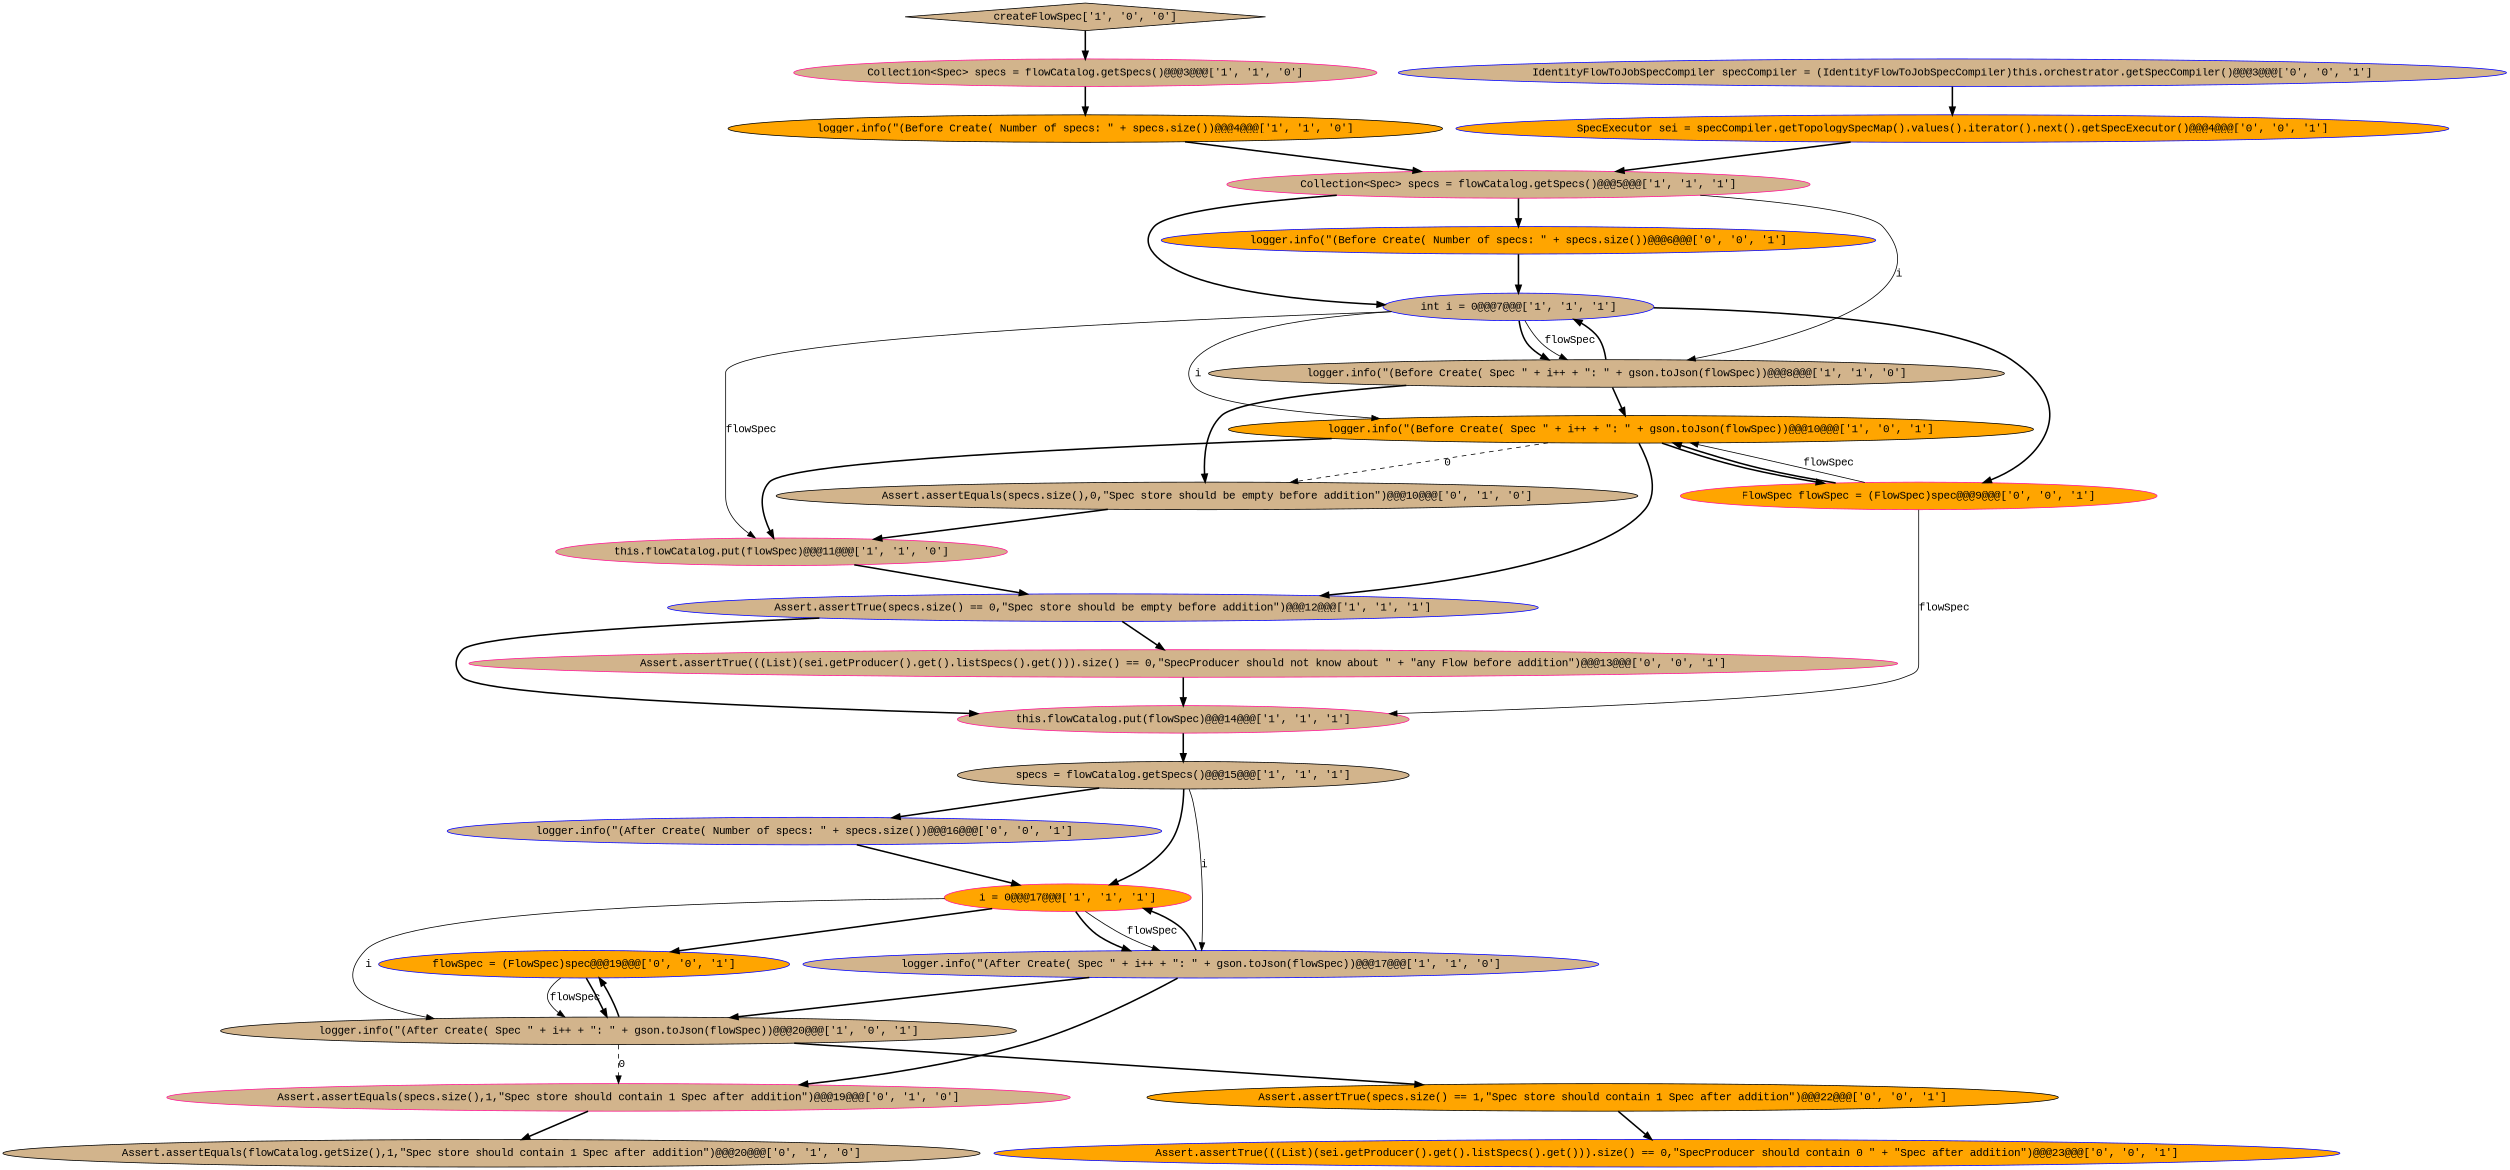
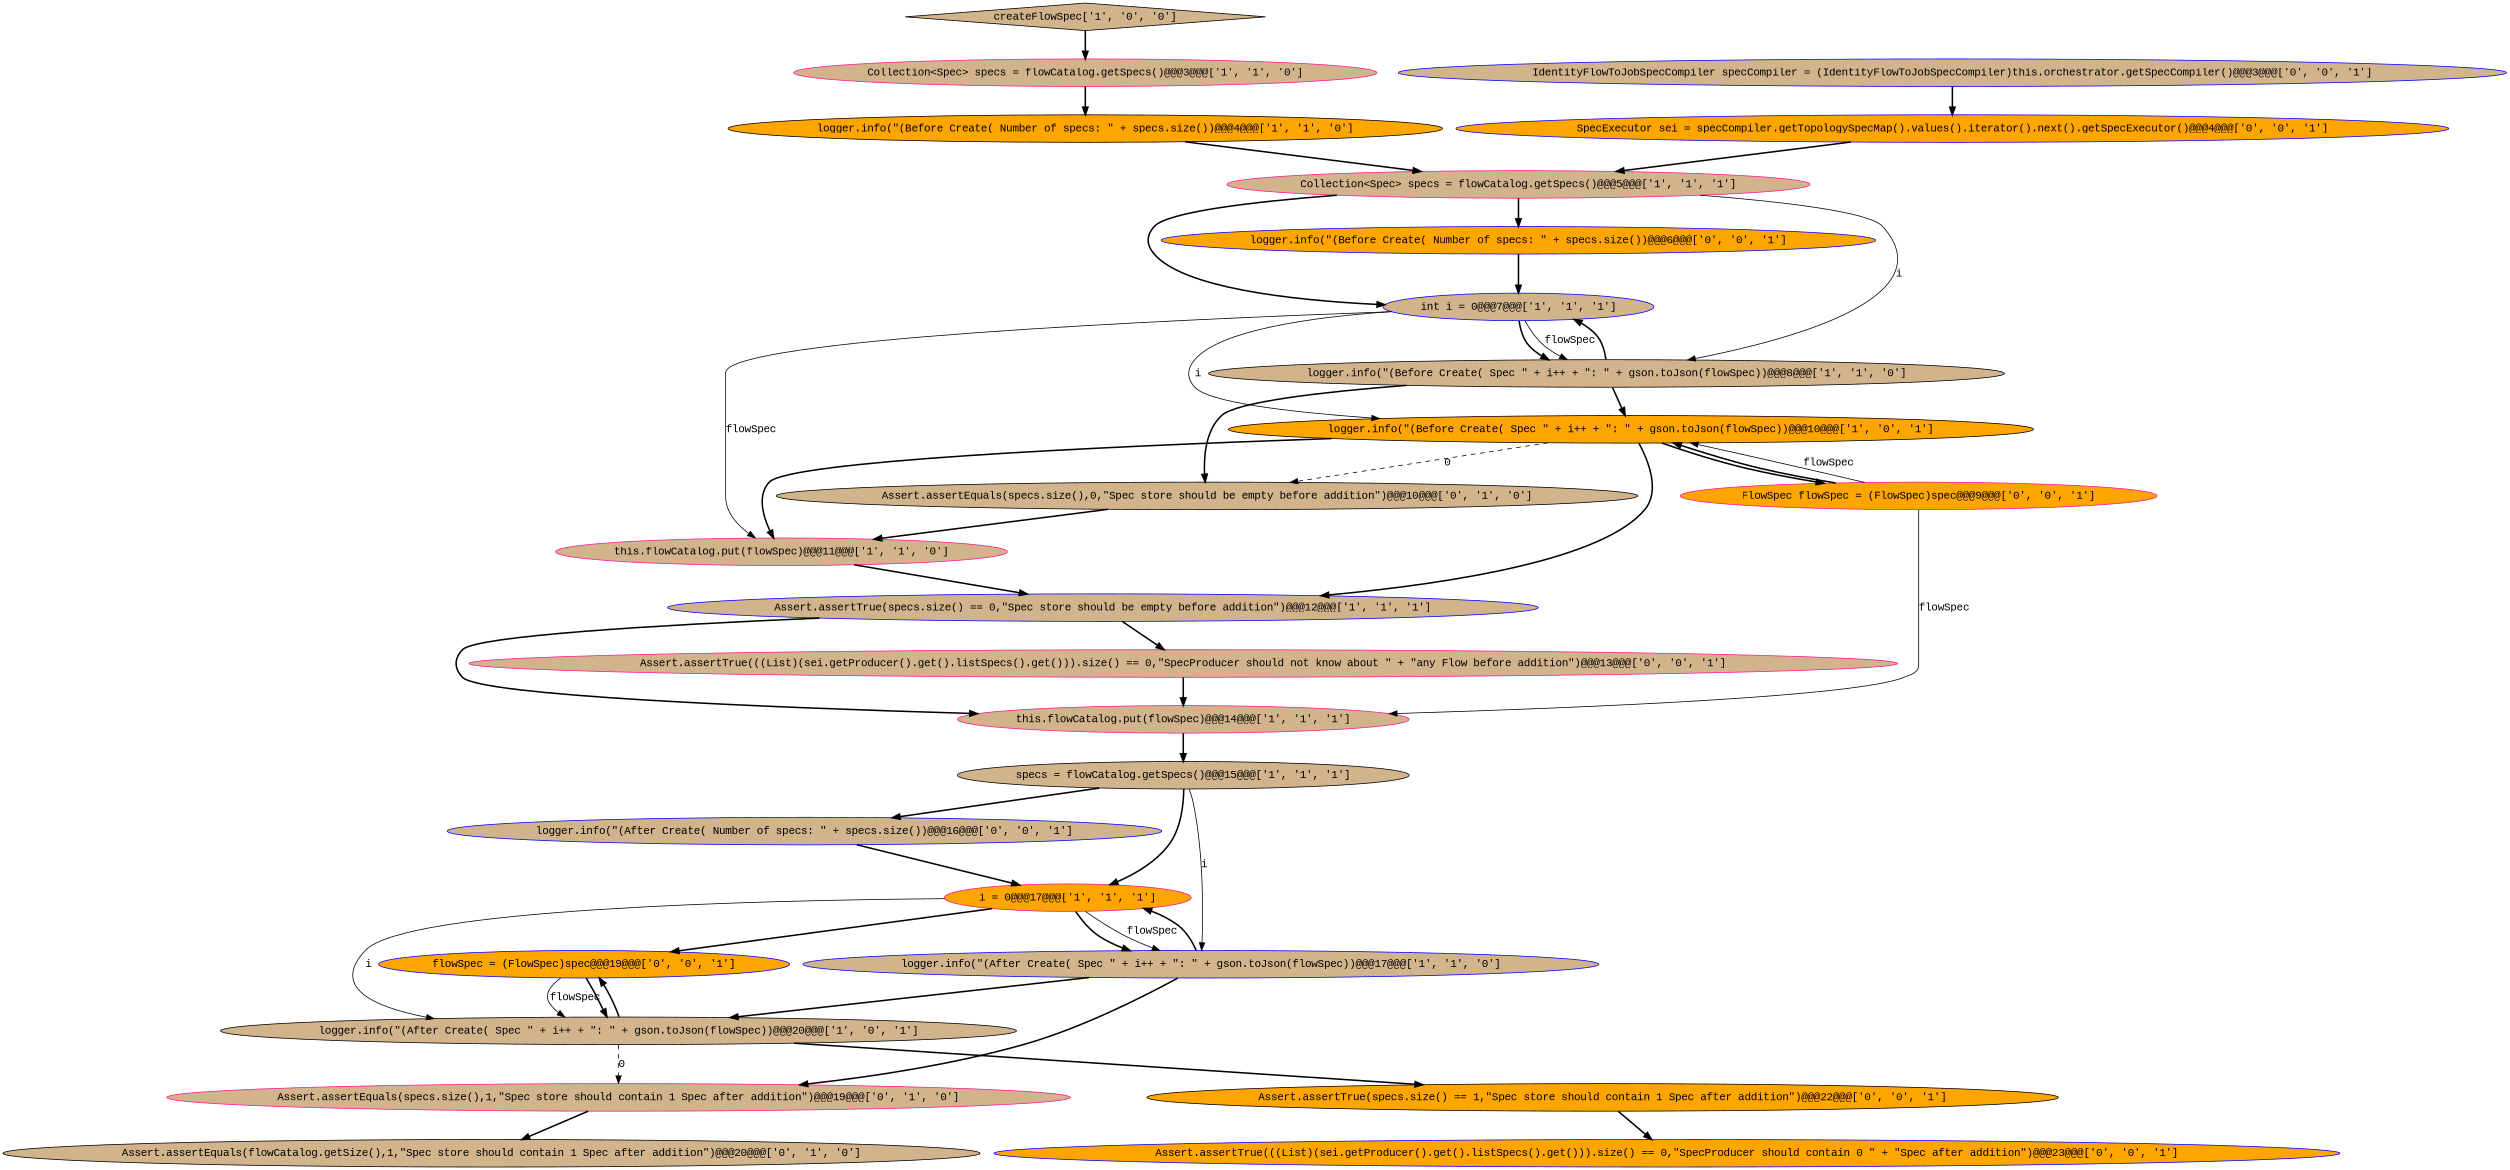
(1916, 329) -> none
